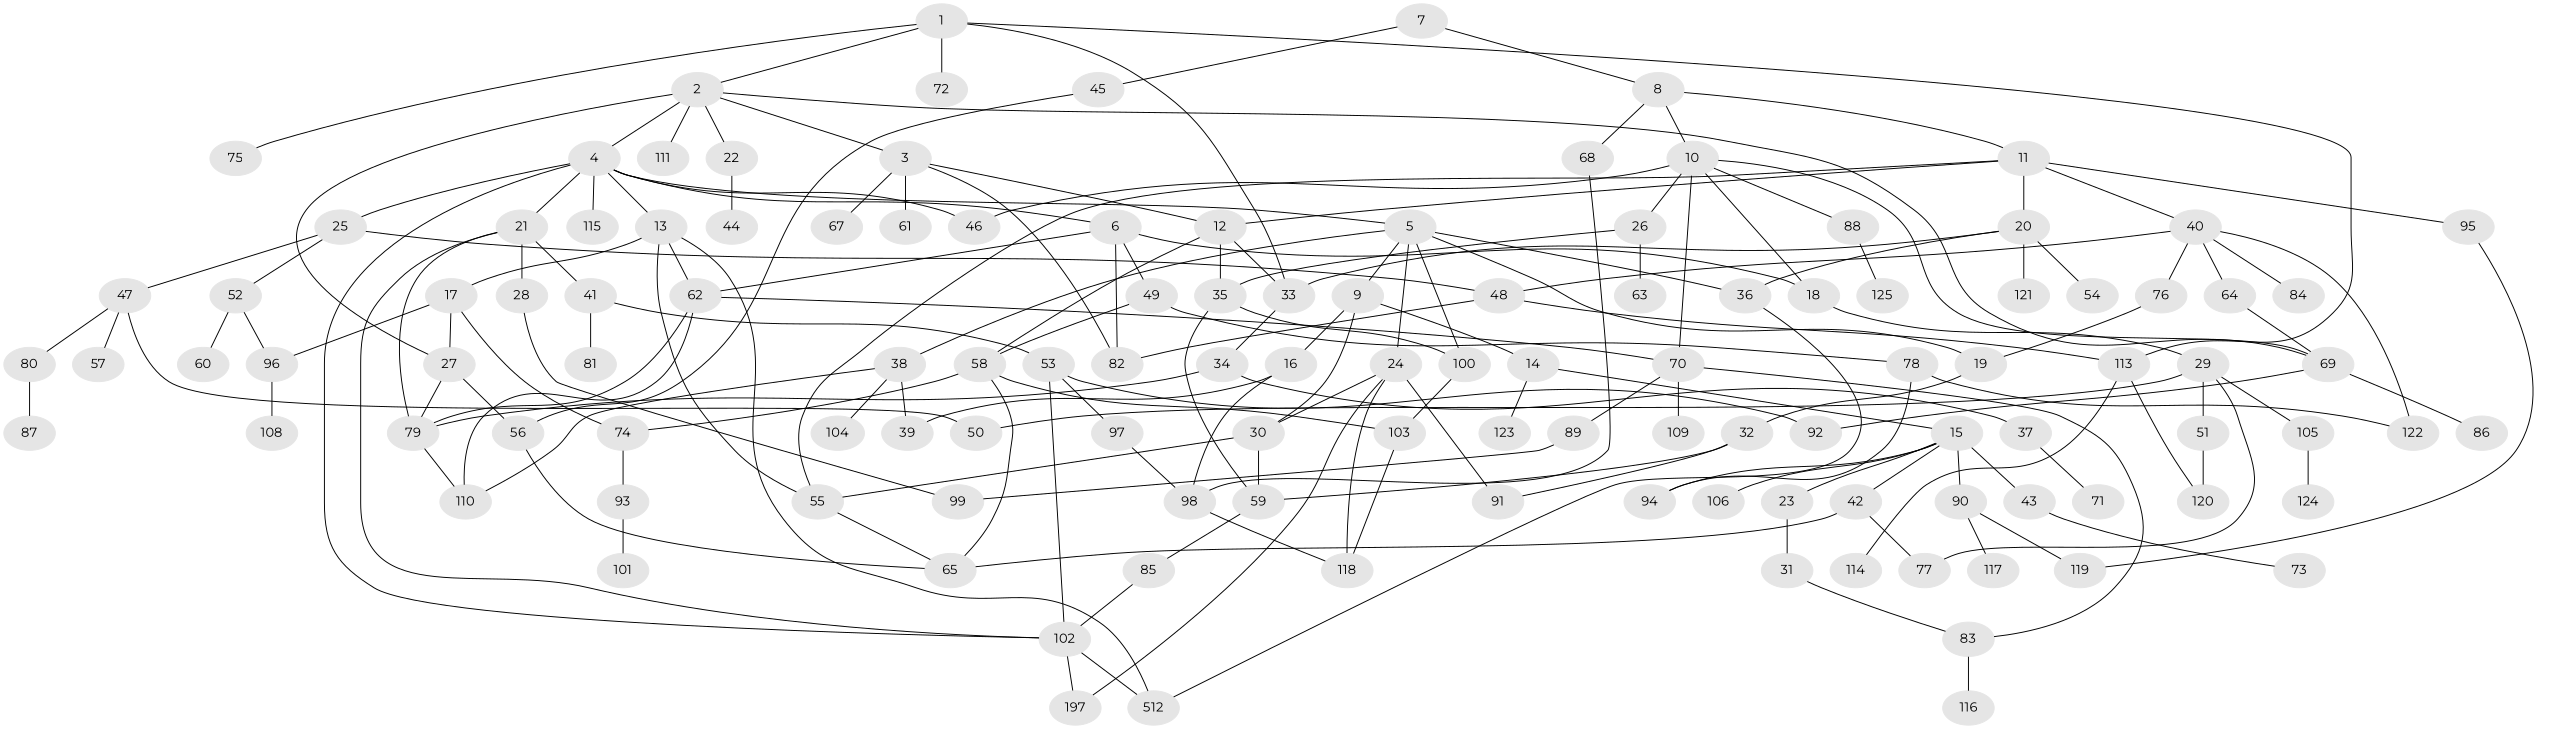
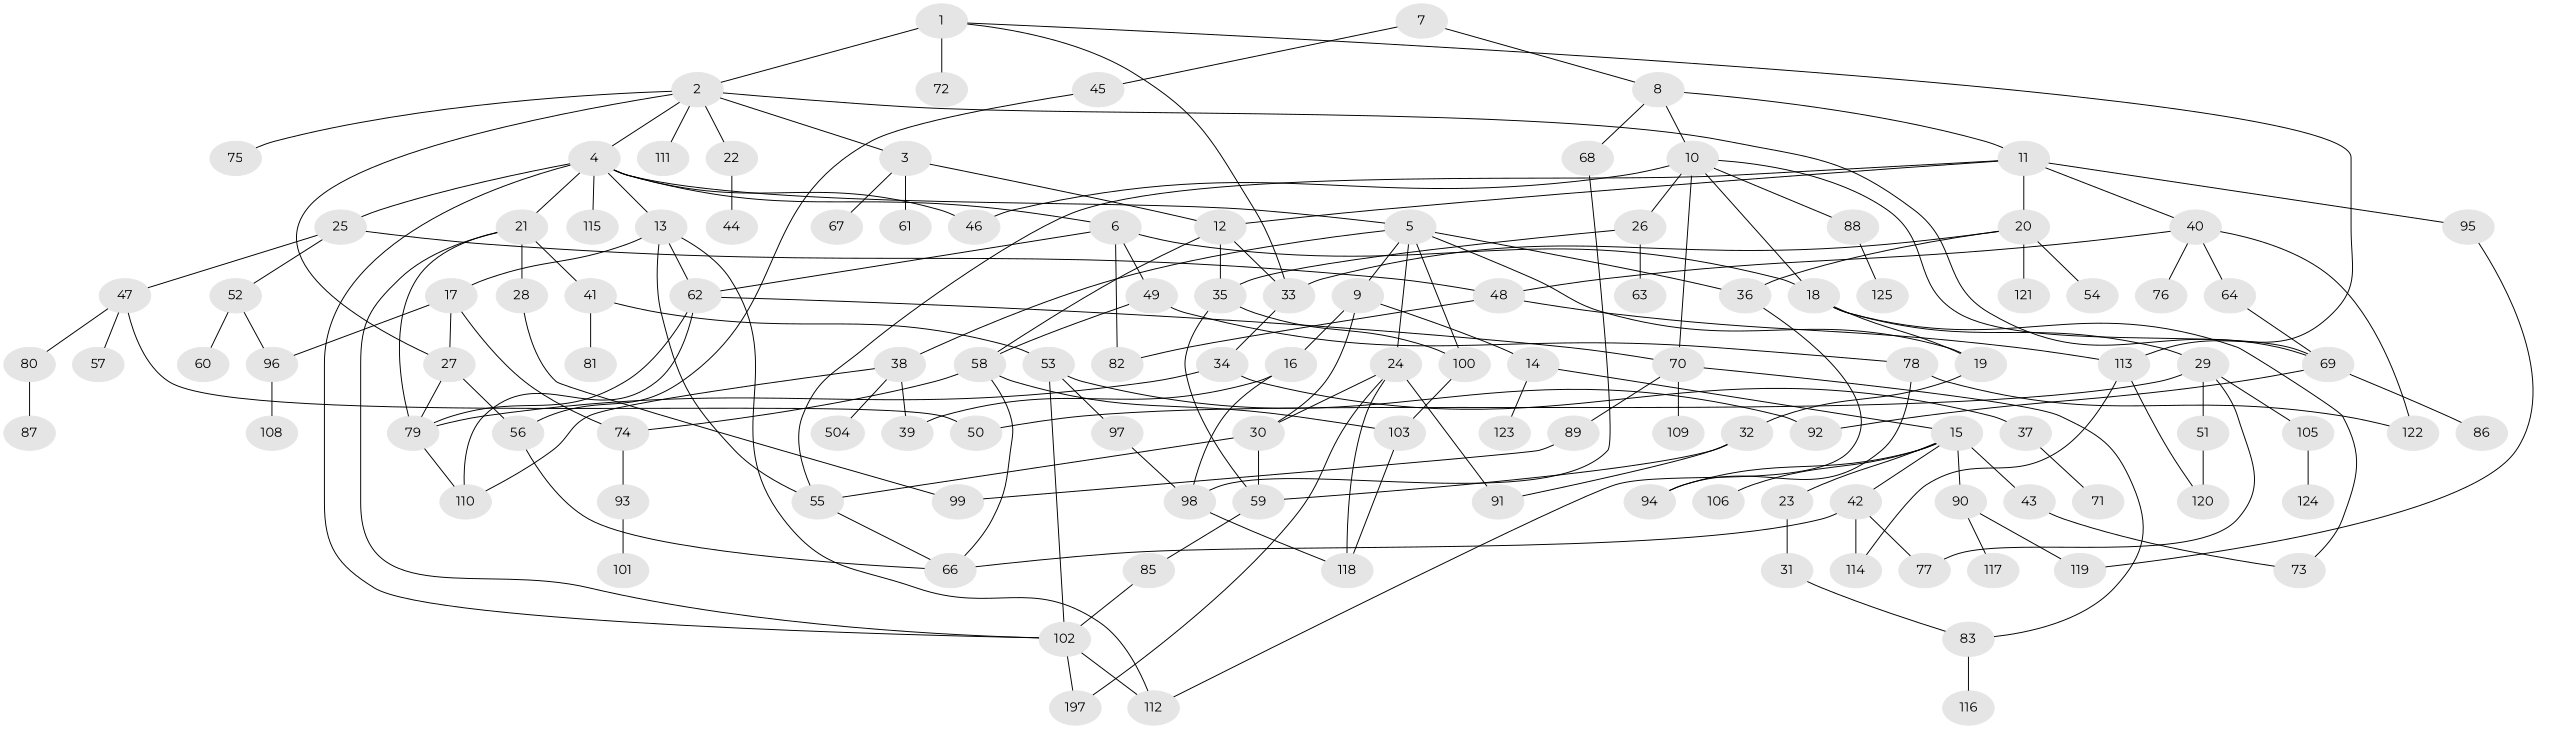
(584, 72) -> (462, 107)
(1045, 248) -> none
(2299, 296) -> none
(2087, 328) -> (1897, 330)
none -> (2175, 331)
(838, 433) -> (838, 433)
none -> (1856, 536)
(950, 571) -> (950, 571)
(1154, 708) -> (1154, 708)
